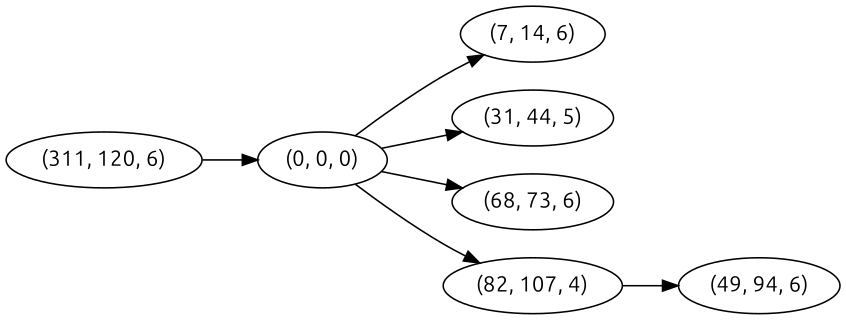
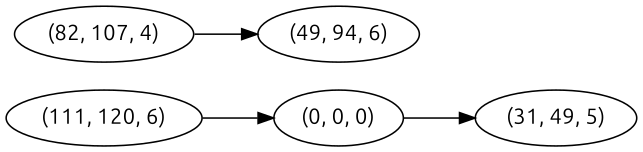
(533, 34) -> none
(533, 118) -> (556, 118)
(104, 160) -> (104, 118)
(533, 202) -> none
(409, 222) -> none
